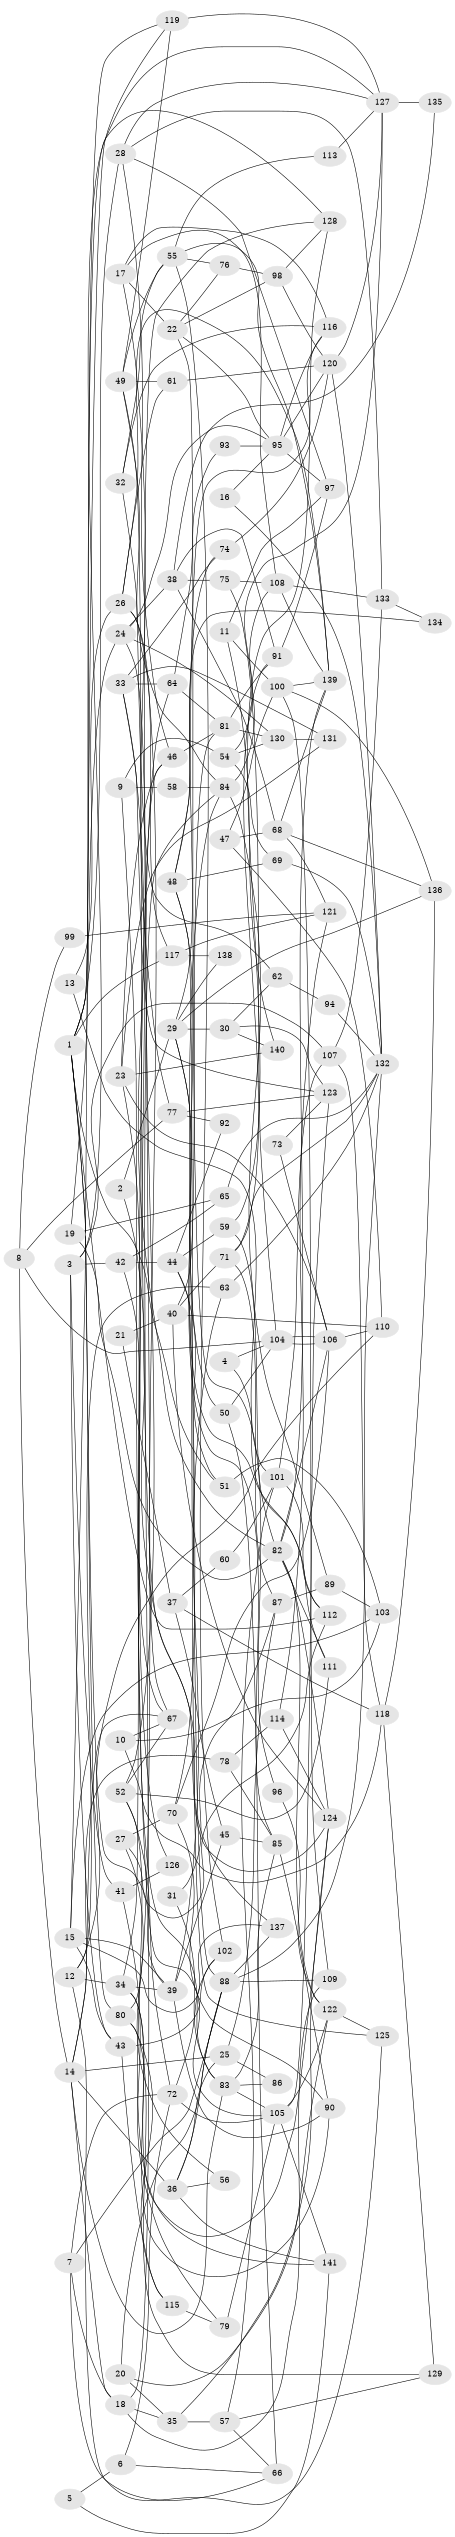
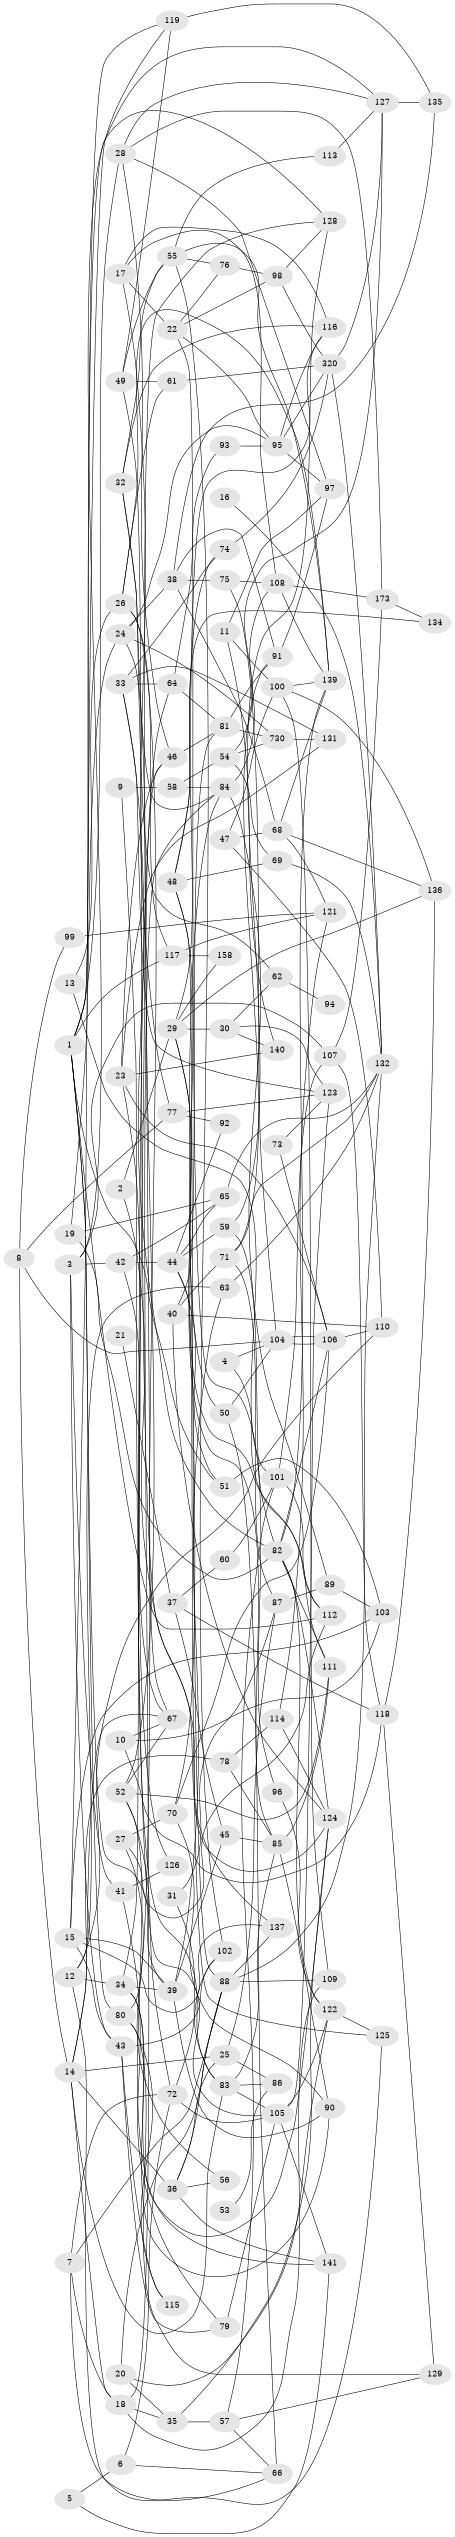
(301, 20) -> (328, 4)
(330, 364) -> (330, 364)
(248, 475) -> none
(137, 596) -> (140, 680)
(383, 599) -> (383, 599)
(277, 739) -> (277, 739)
(162, 740) -> (199, 773)
(225, 956) -> (225, 956)
(354, 1031) -> none
none -> (198, 1229)
(146, 1325) -> none
none -> (317, 1760)
none -> (225, 2211)
(199, 2317) -> (135, 2218)
